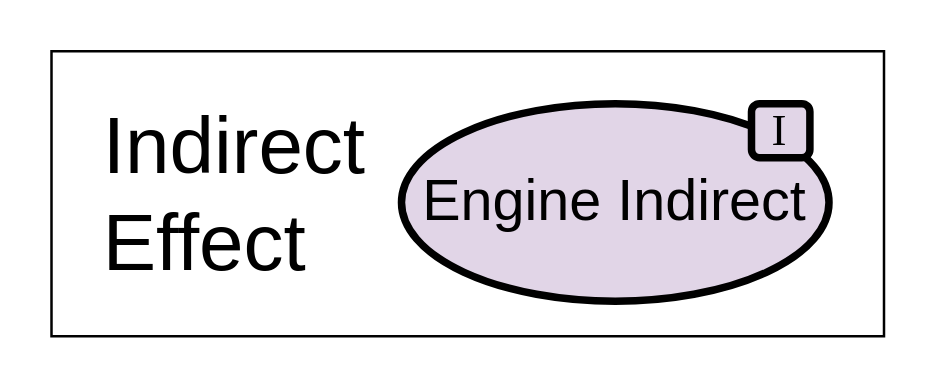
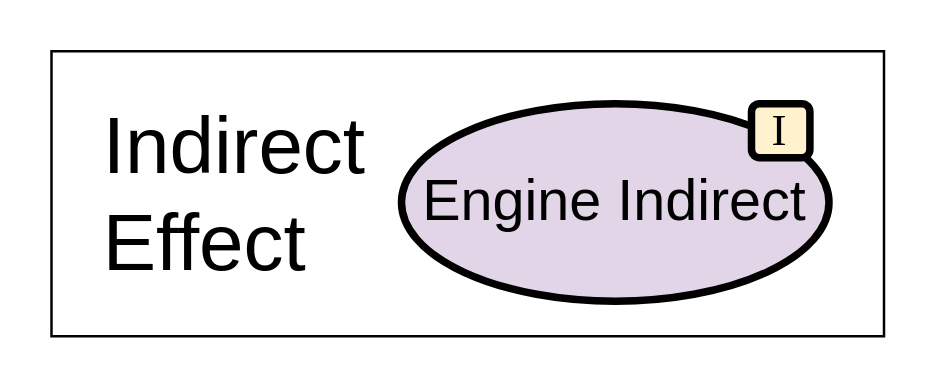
(780, 131) -> (780, 131)
